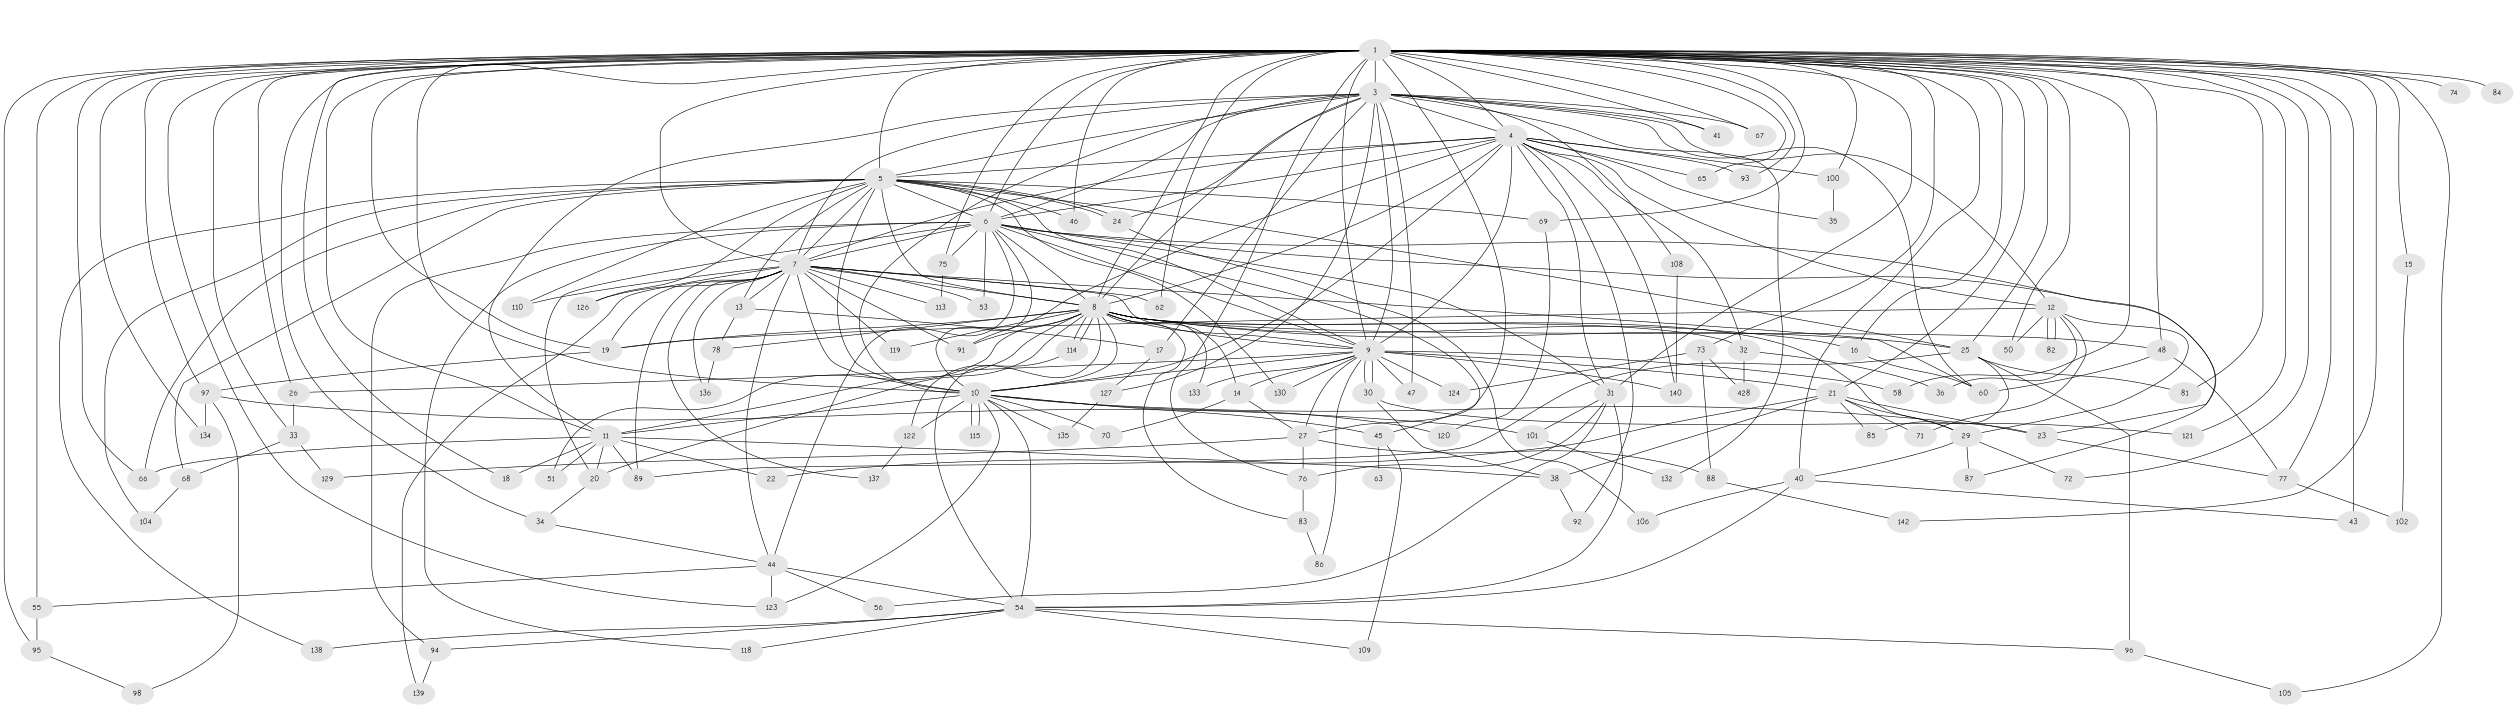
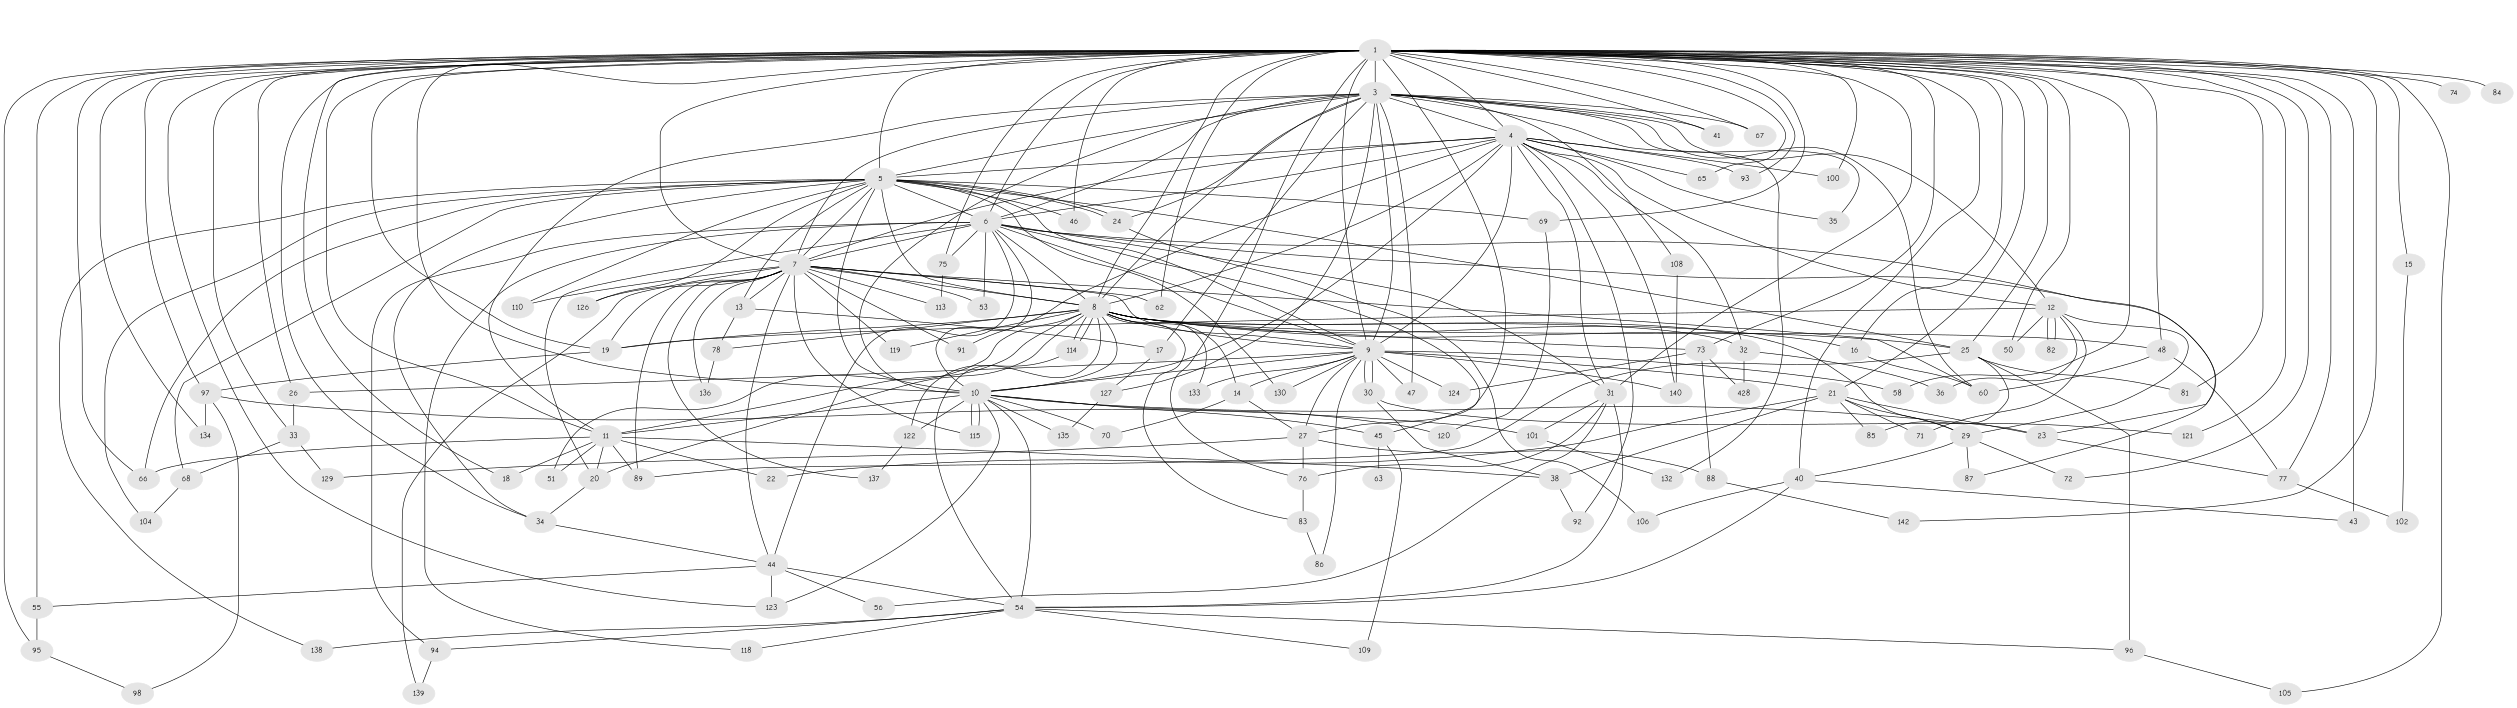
(1833, 200) -> (1646, 143)
none -> (495, 245)
(1028, 329) -> (1469, 341)
(844, 368) -> (839, 381)
